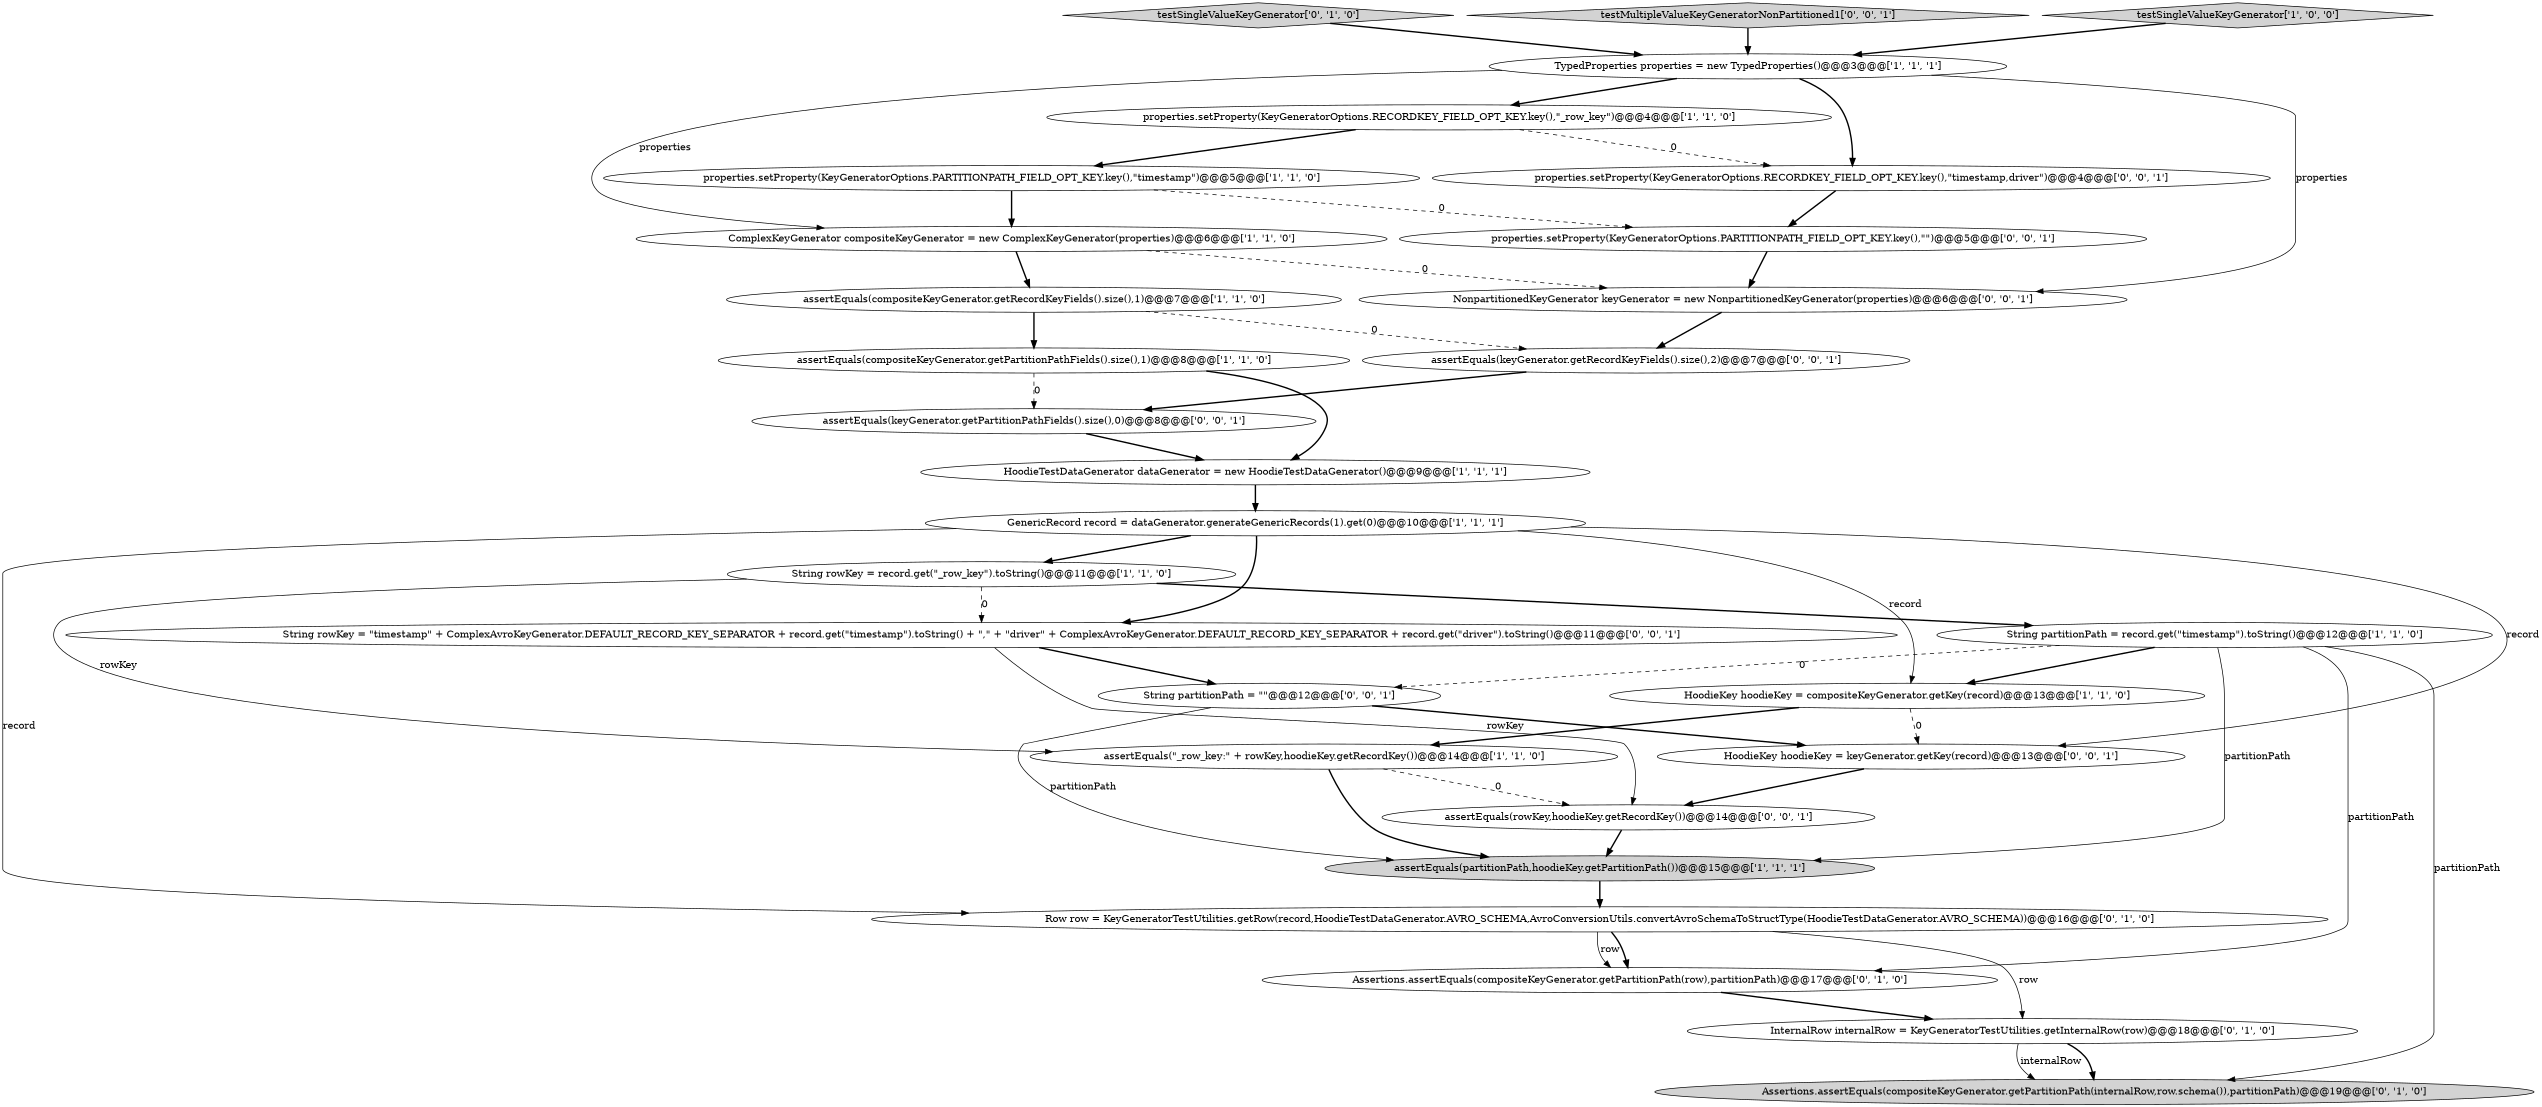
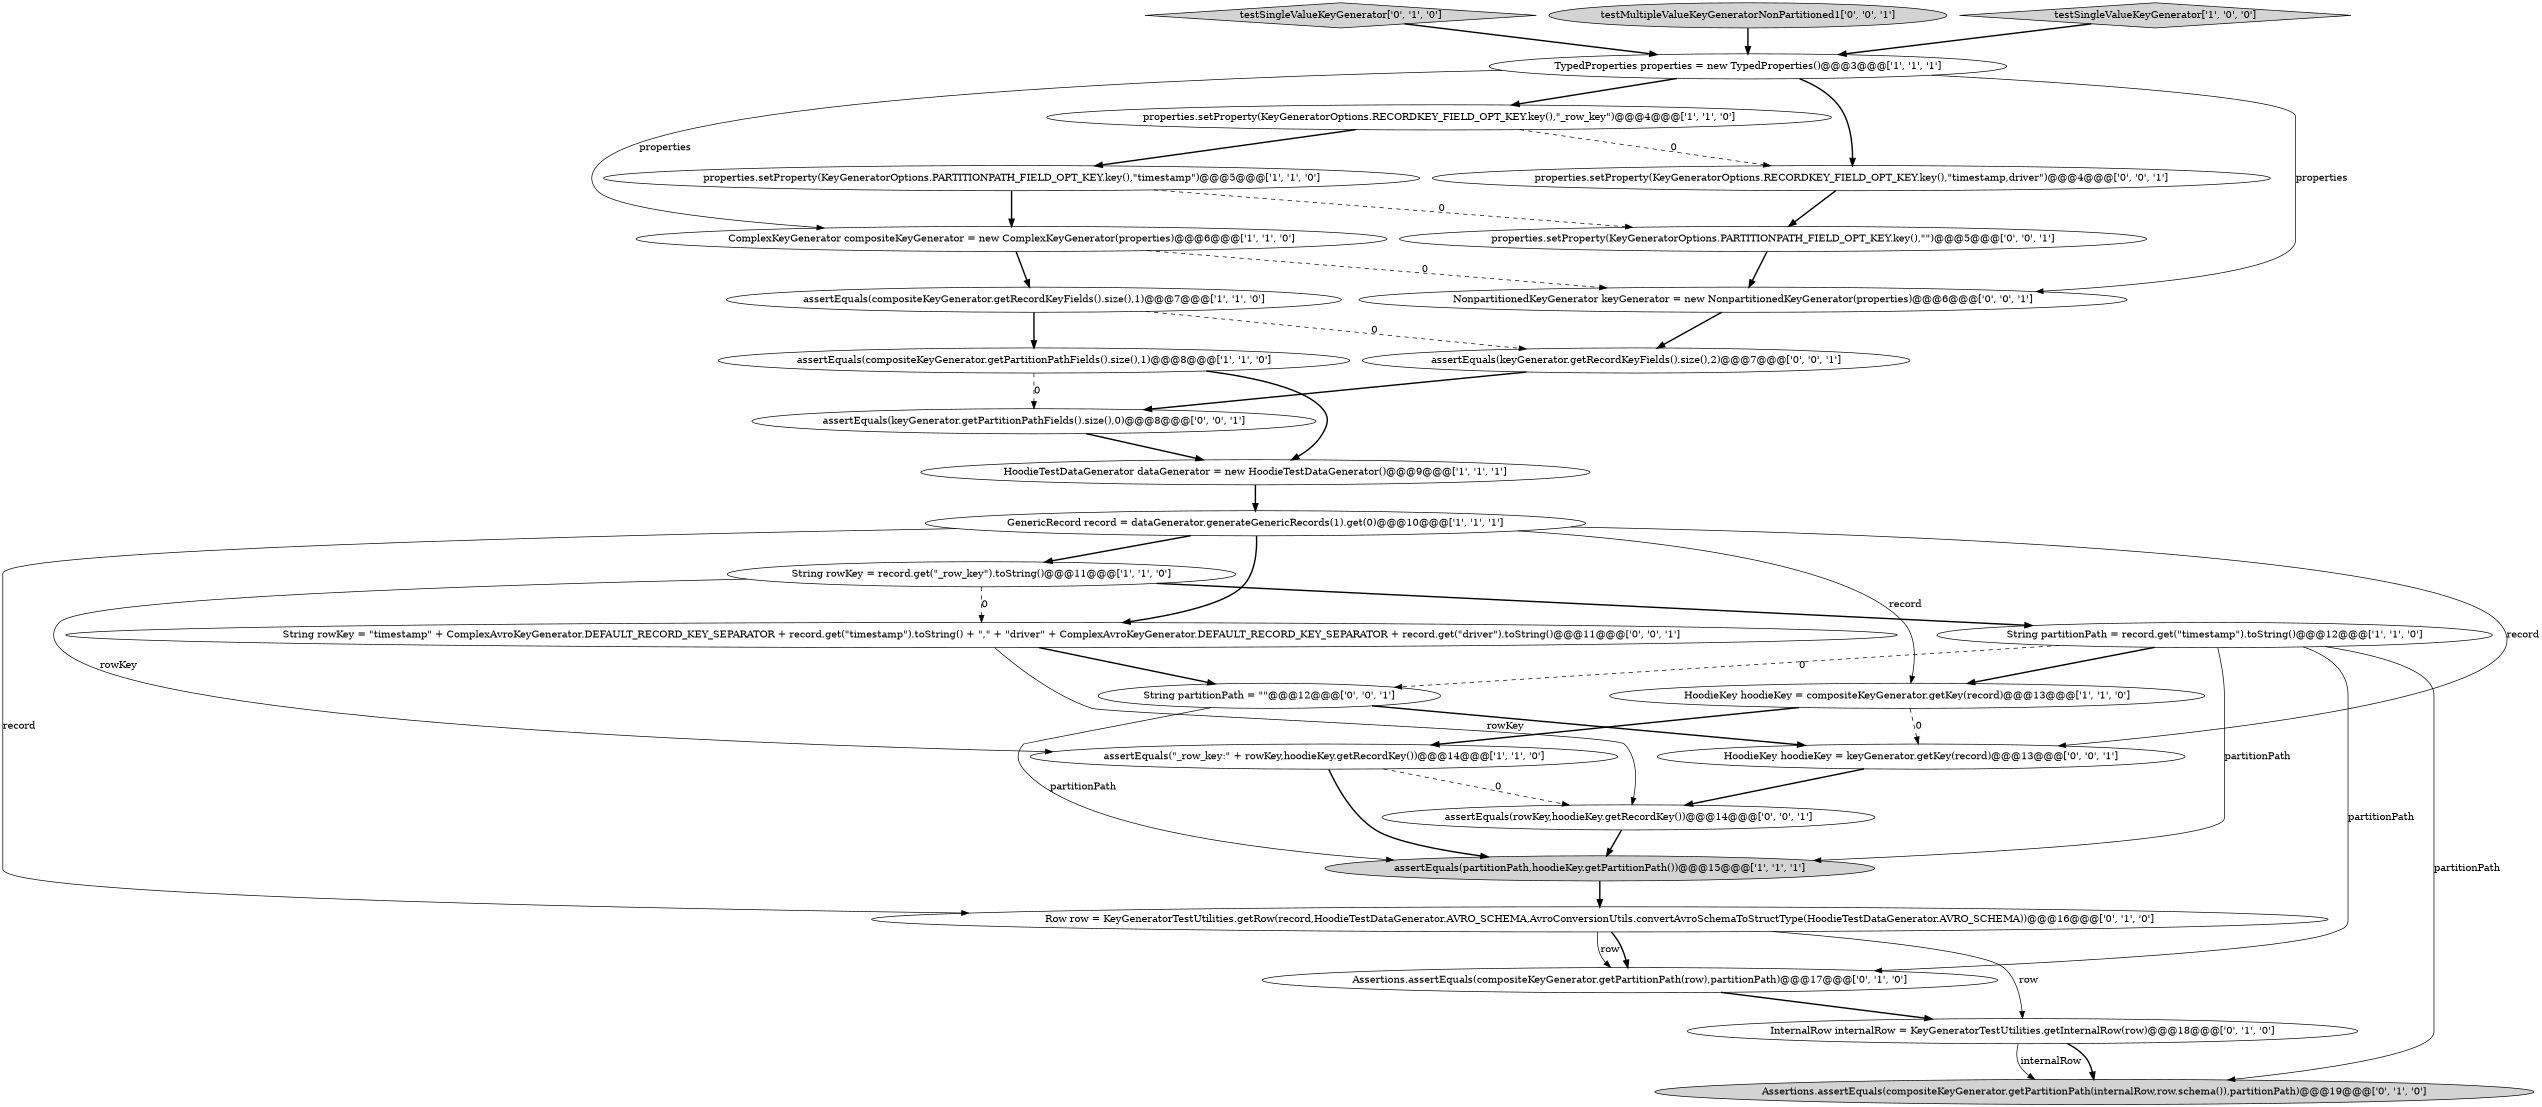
(1748, 15) -> (1748, 15)
